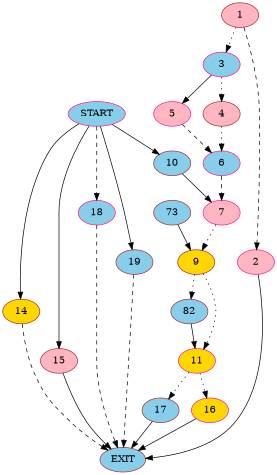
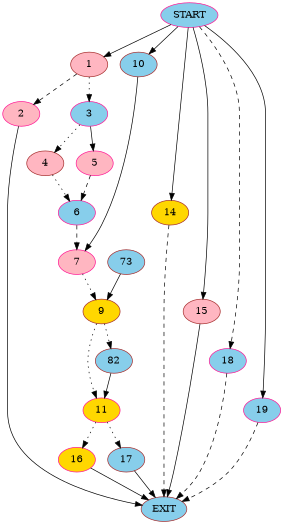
none -> (141, 39)
(134, 262) -> (262, 410)
